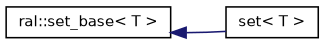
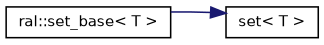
(206, 32) -> (191, 12)
